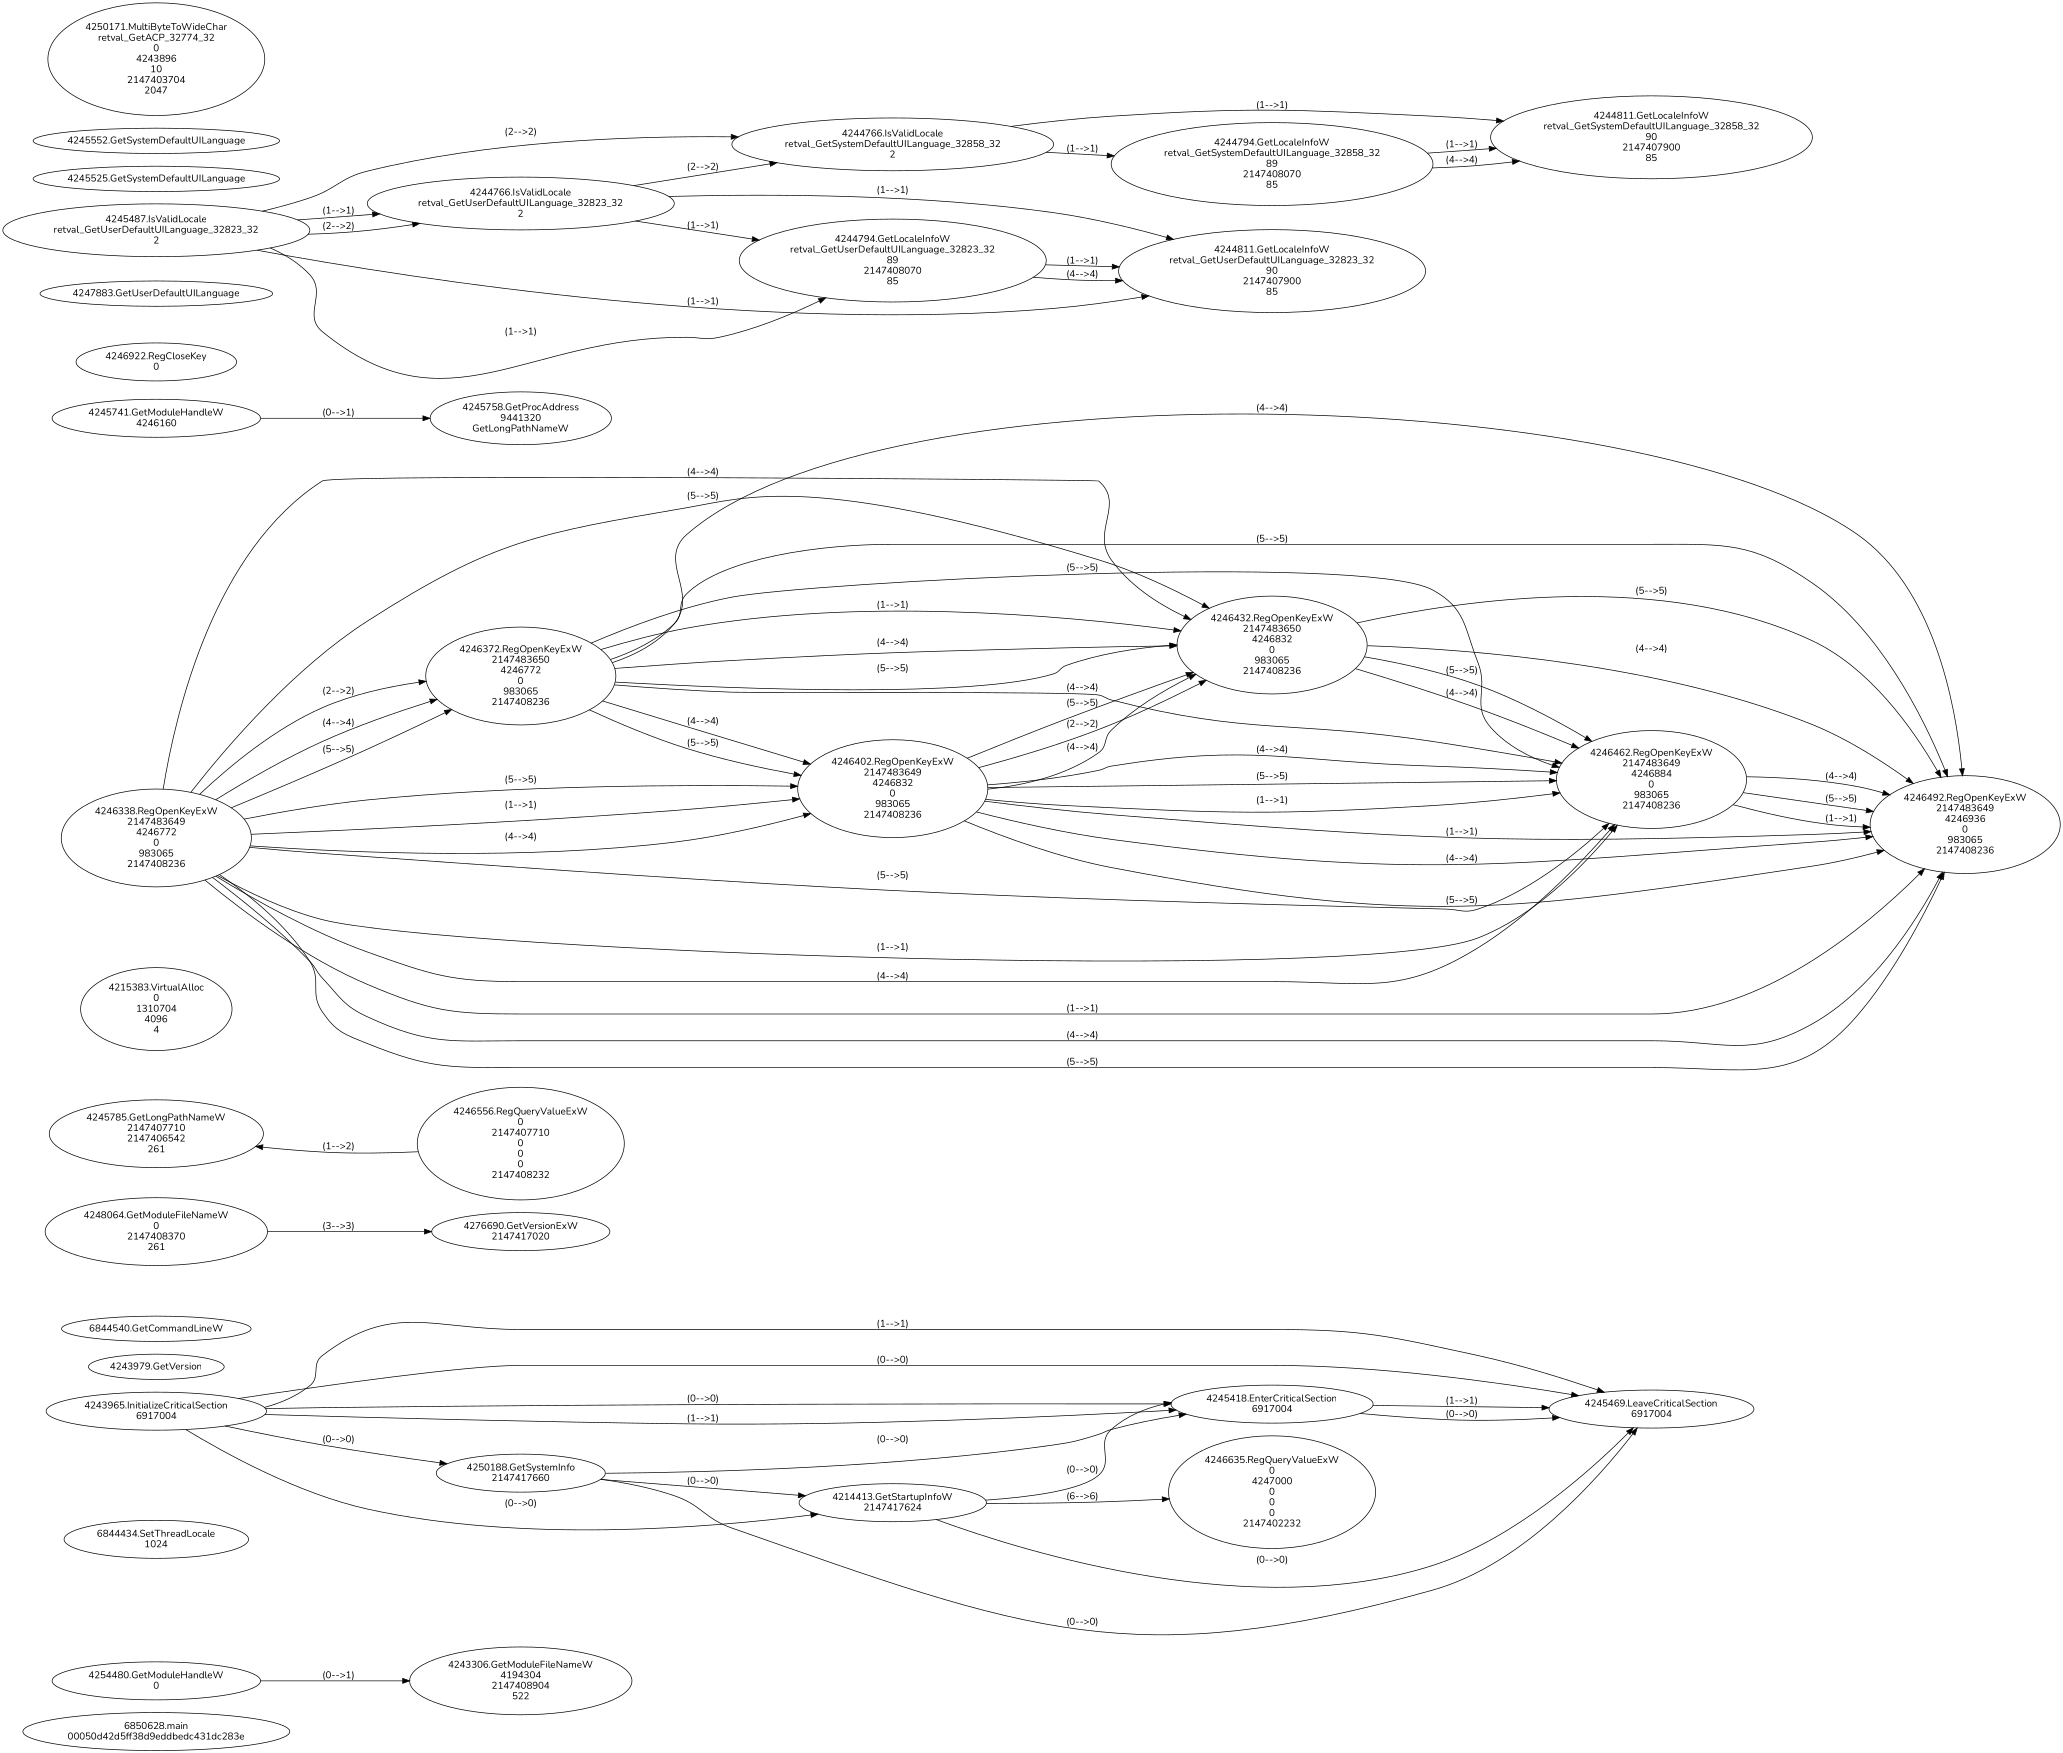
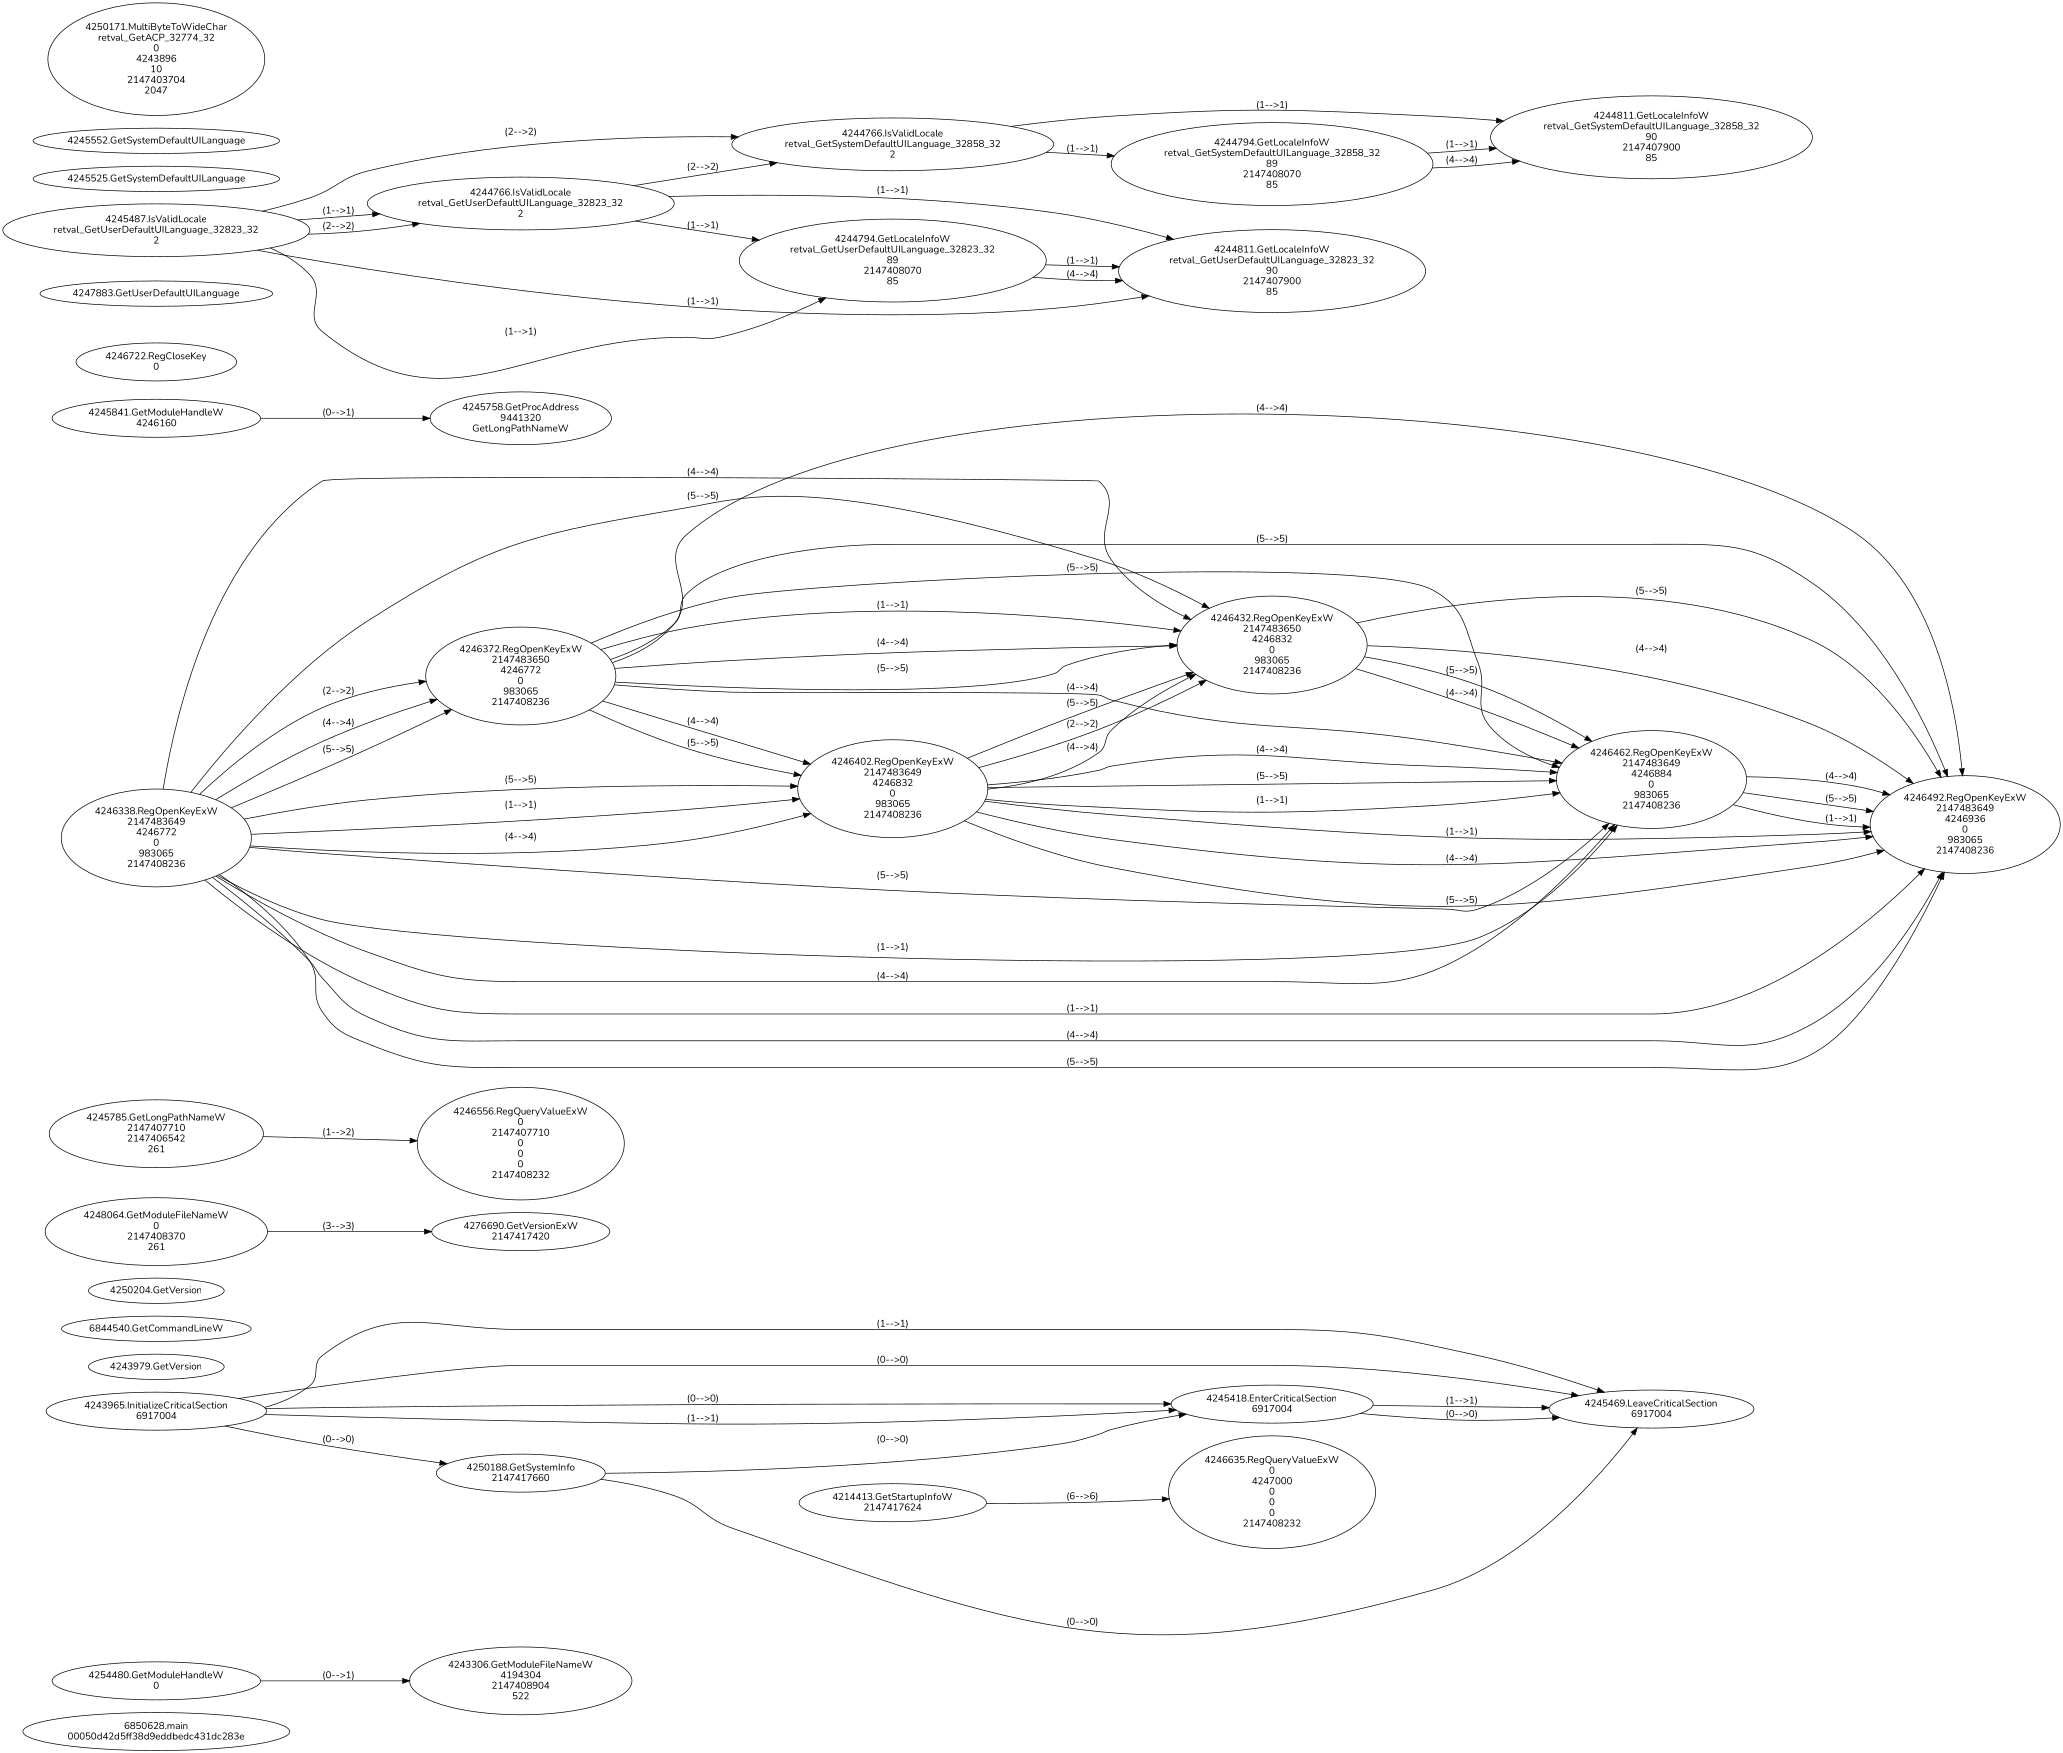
(156, 362) -> (156, 362)
(156, 418) -> (156, 418)
(156, 1009) -> none
(340, 1153) -> (336, 1139)
(521, 1232) -> (521, 1232)
none -> (156, 1291)
(1095, 1477) -> none
(699, 1487) -> none
(1272, 1492) -> (1272, 1492)
(489, 1526) -> none
(156, 1539) -> none
(1300, 1587) -> none
